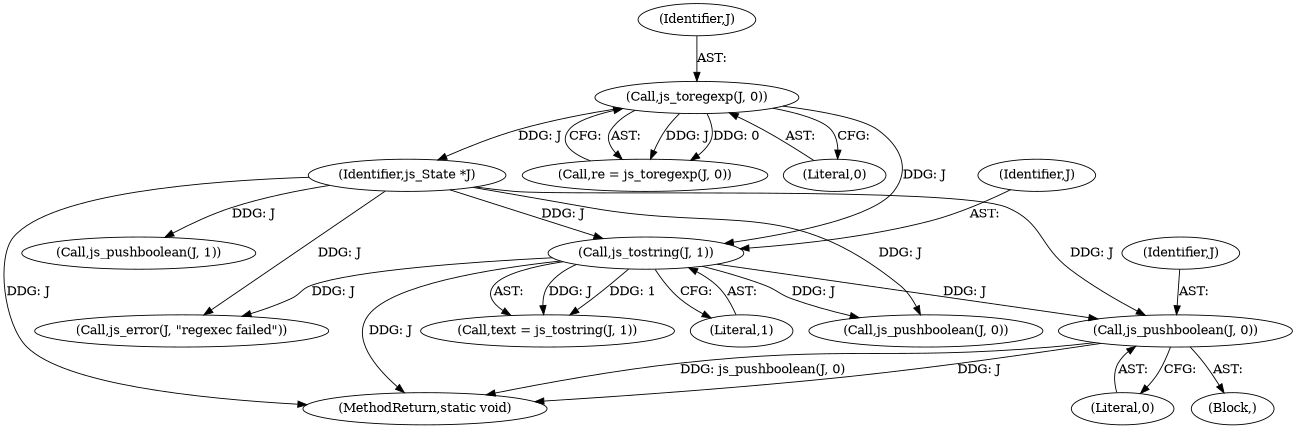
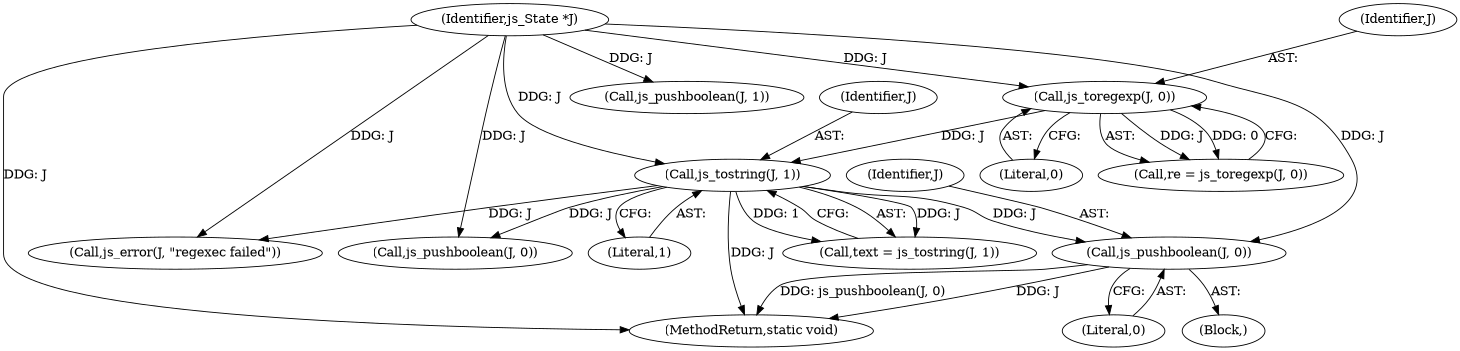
(532, 126) -> (802, 58)
none -> (815, 220)
